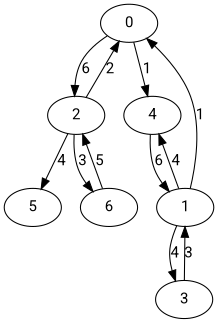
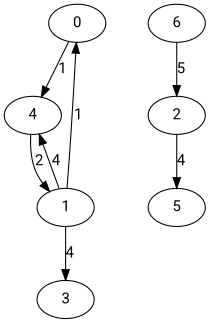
(85, 57) -> none
(100, 74) -> none
(76, 160) -> none
(159, 161) -> (39, 161)
(185, 259) -> none
